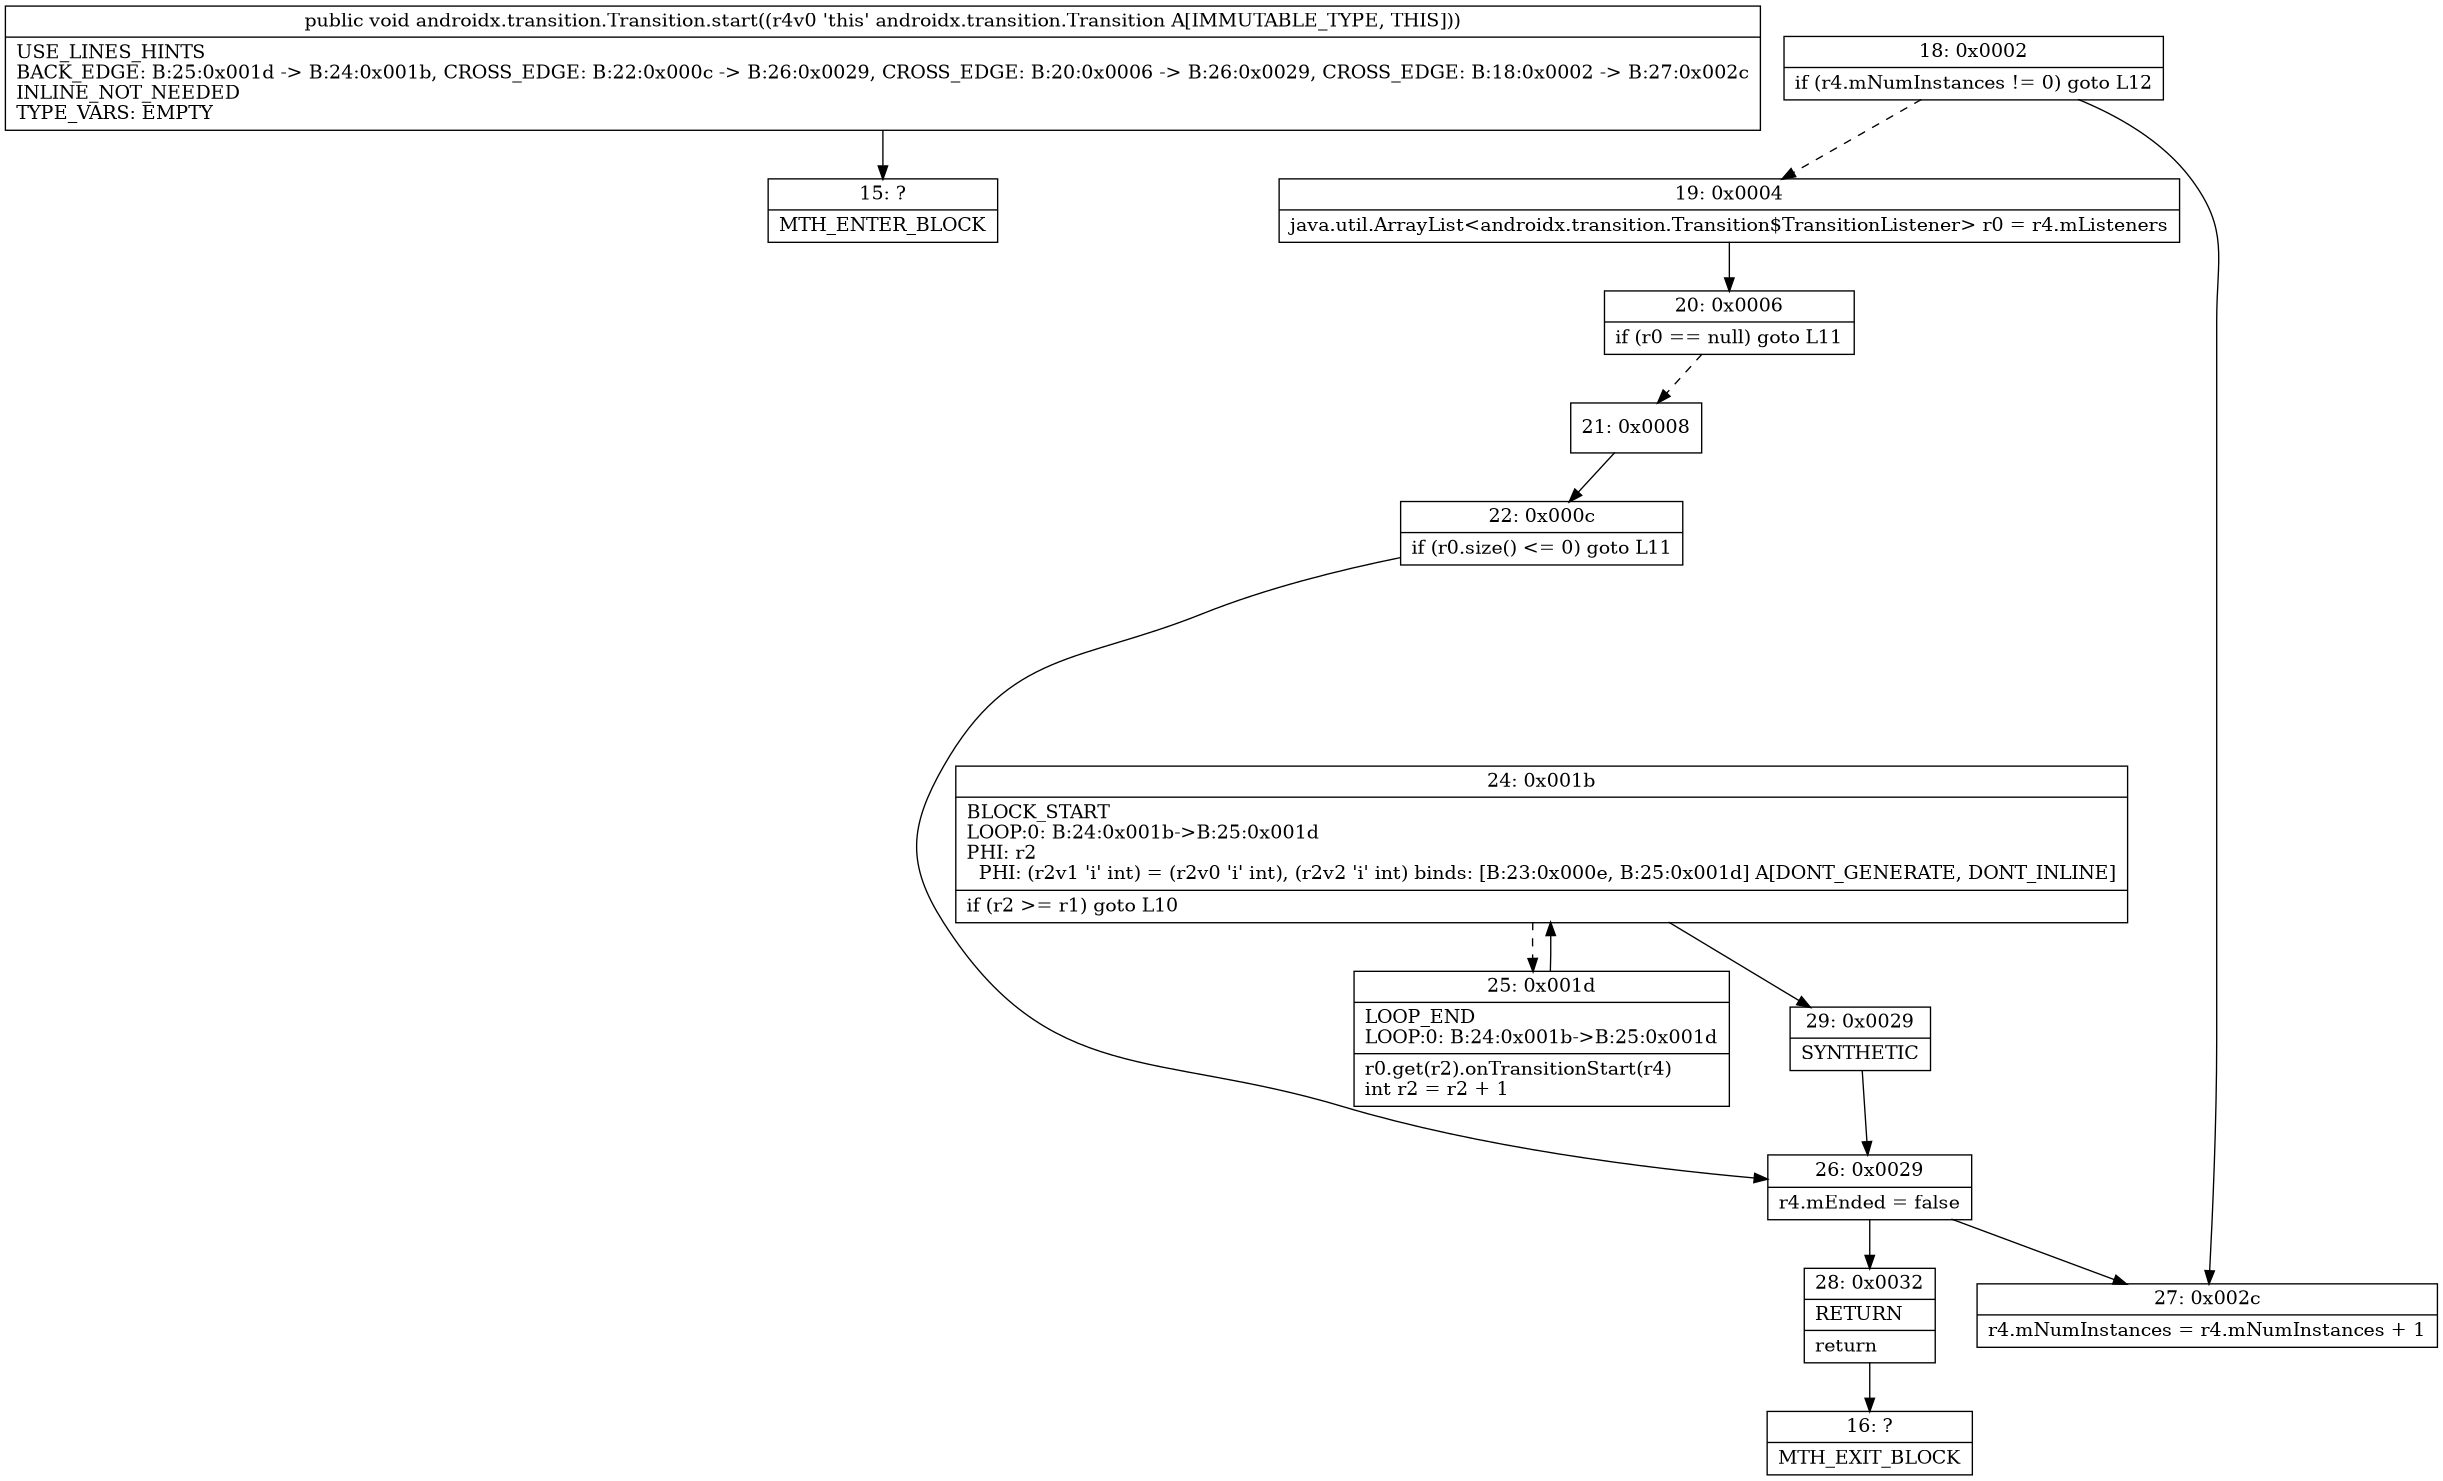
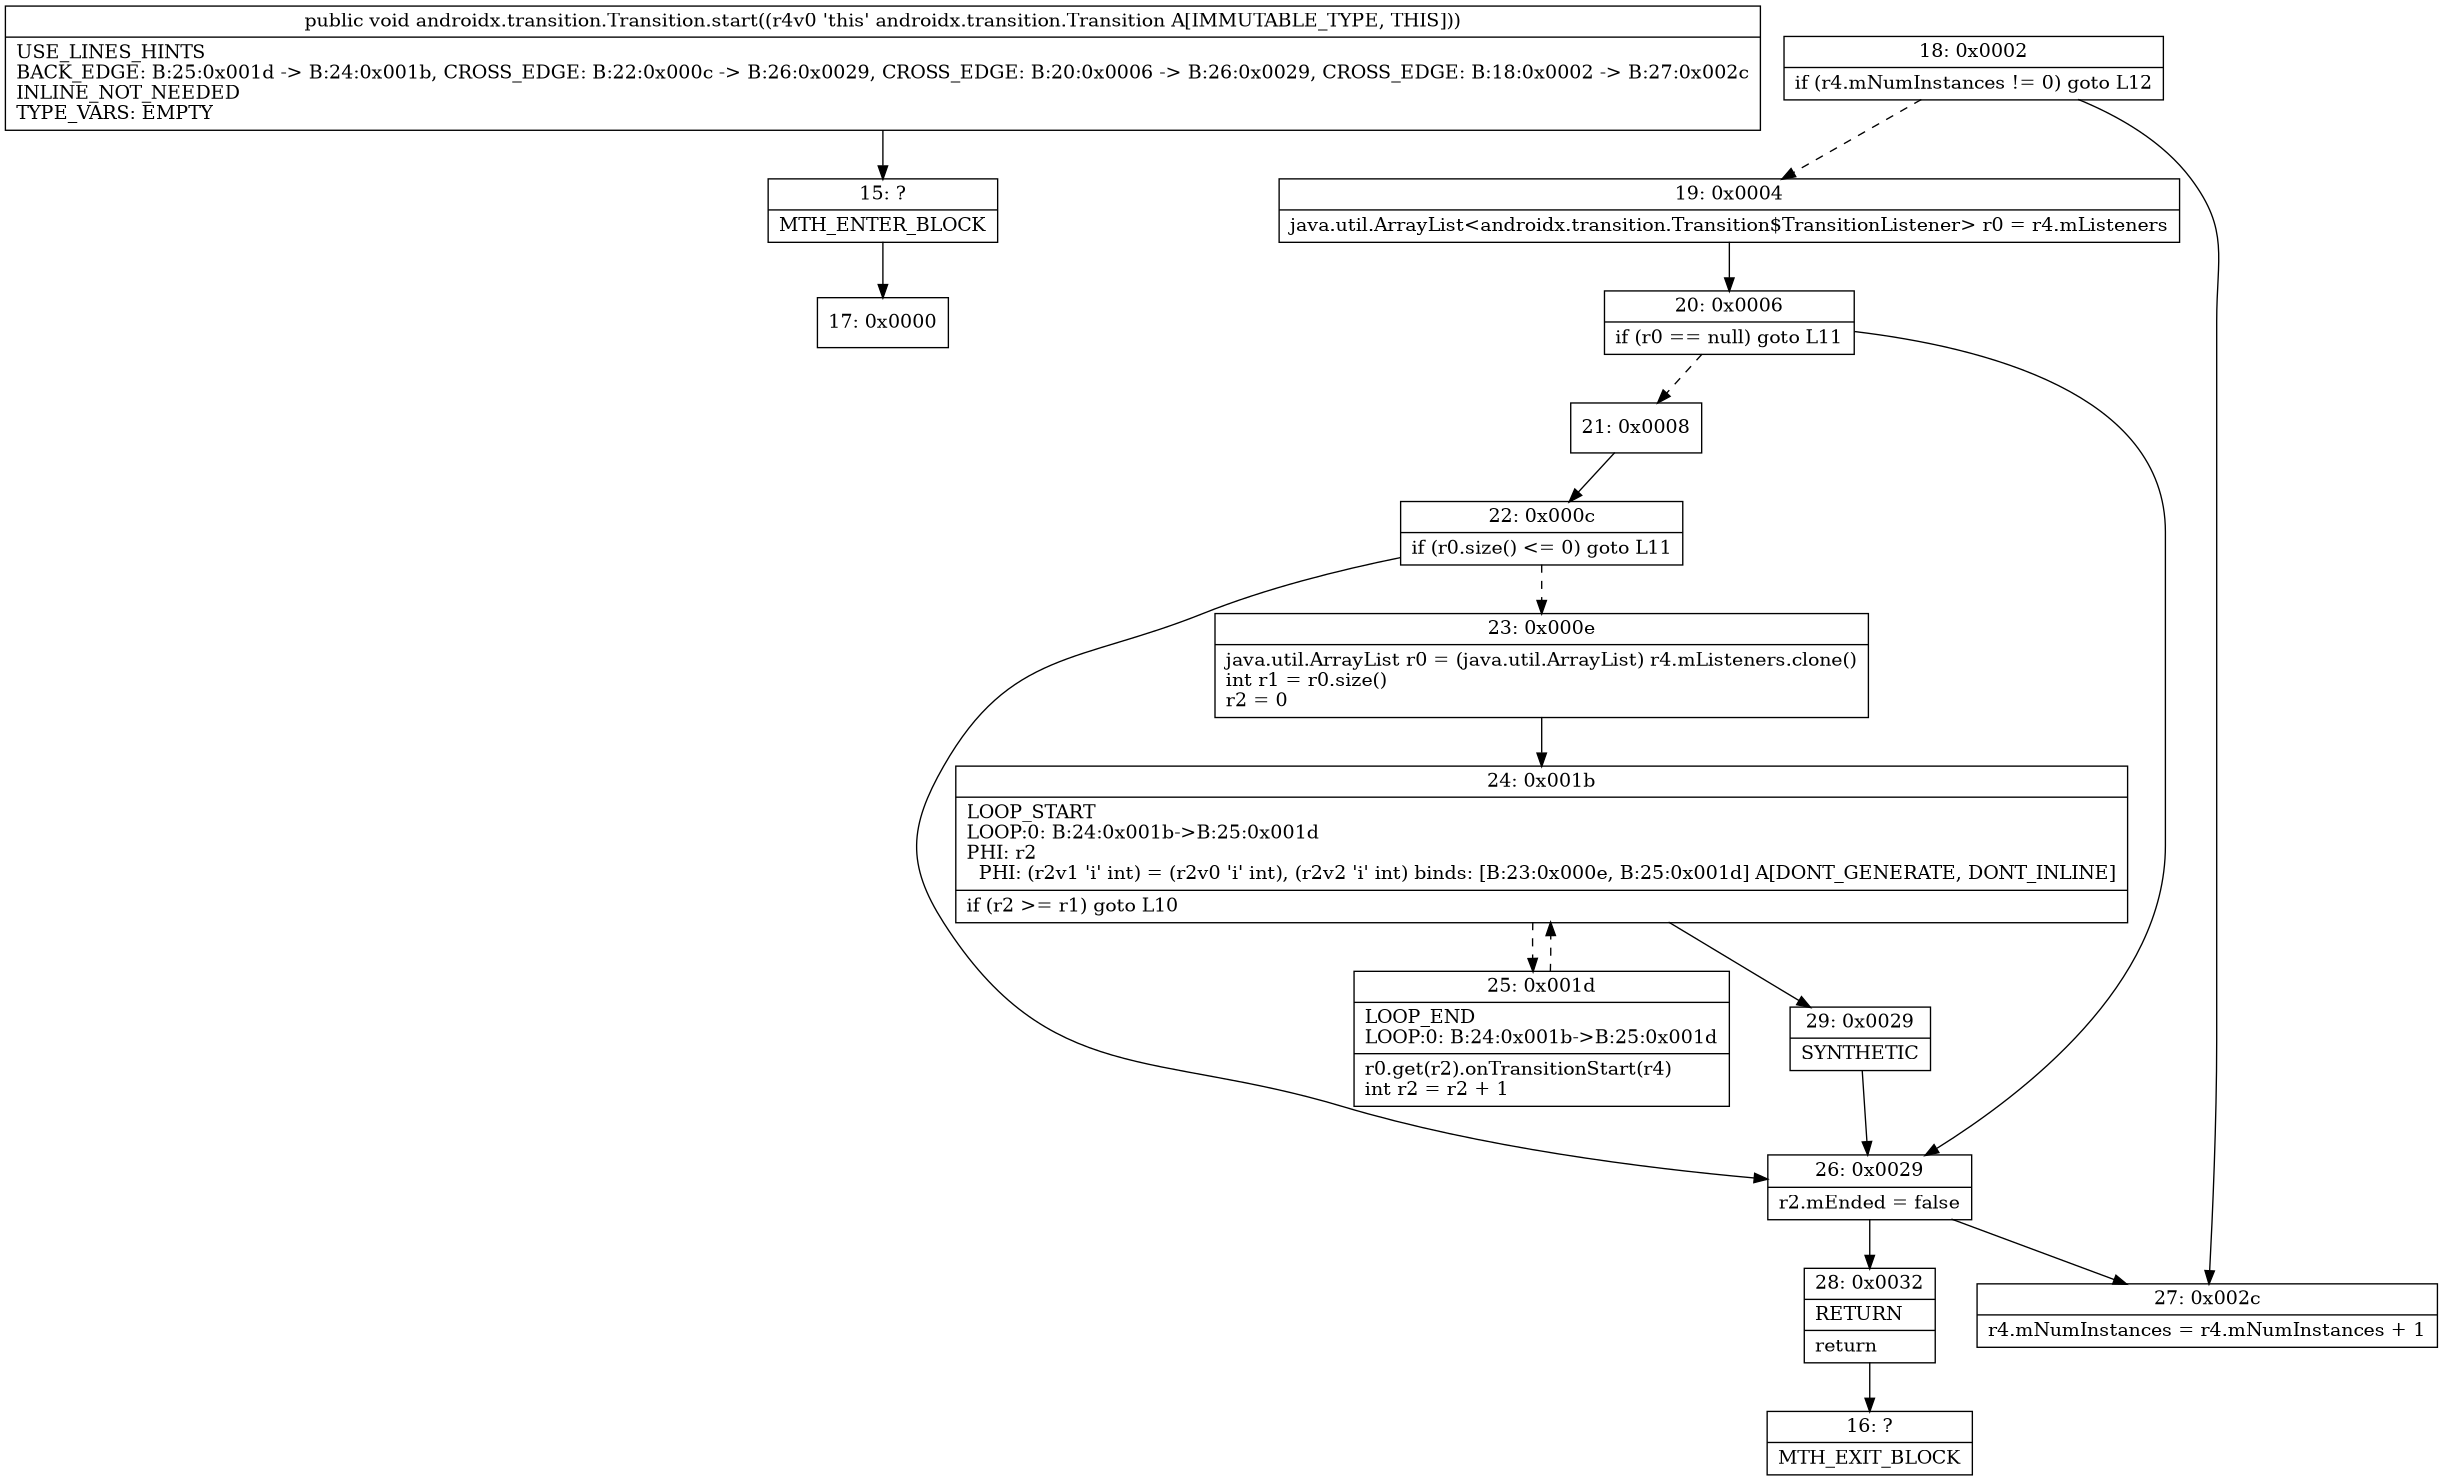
none -> (883, 323)
none -> (1542, 666)
none -> (2165, 684)
(1038, 813) -> (1031, 813)
(1551, 954) -> (1551, 954)
(1870, 1203) -> (1870, 1203)
